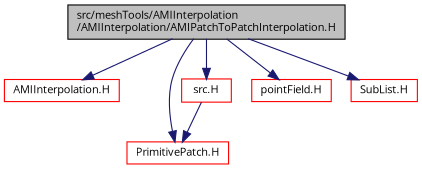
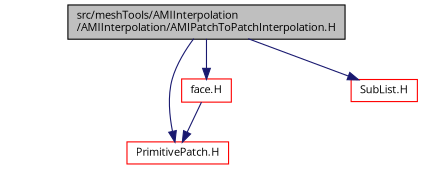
(62, 91) -> none
(206, 91) -> (206, 91)
(292, 91) -> none
